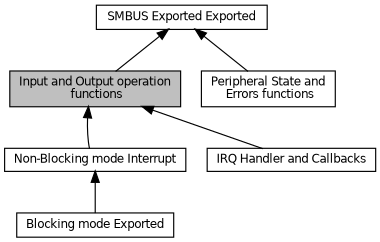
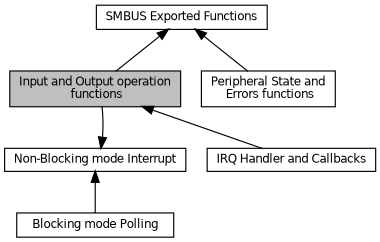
(182, 17) -> (182, 17)
(88, 133) -> (103, 122)
(95, 225) -> (95, 225)
